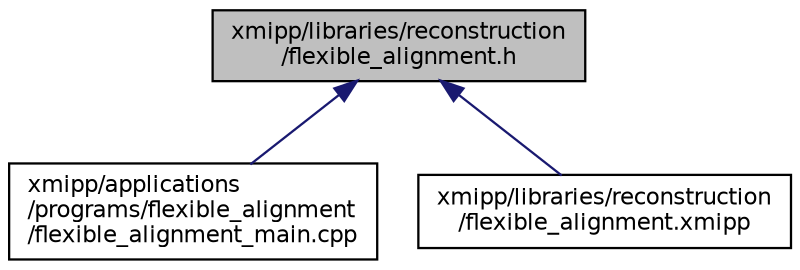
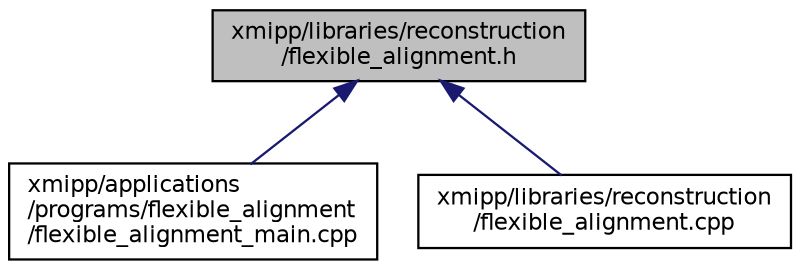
(605, 211) -> (605, 211)
